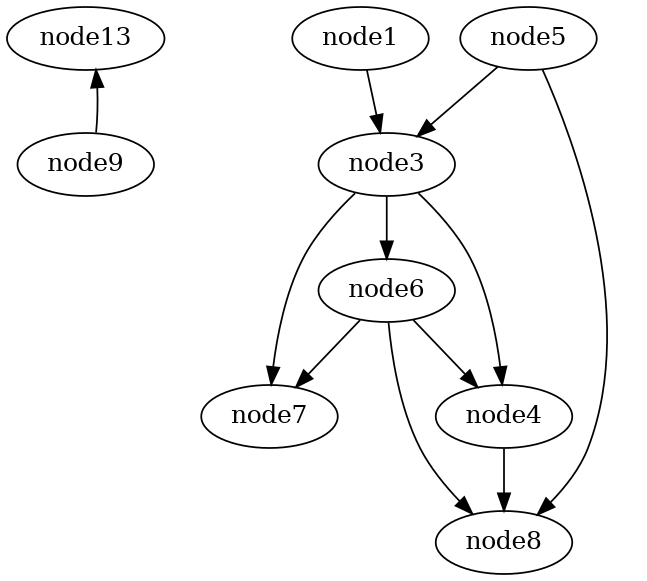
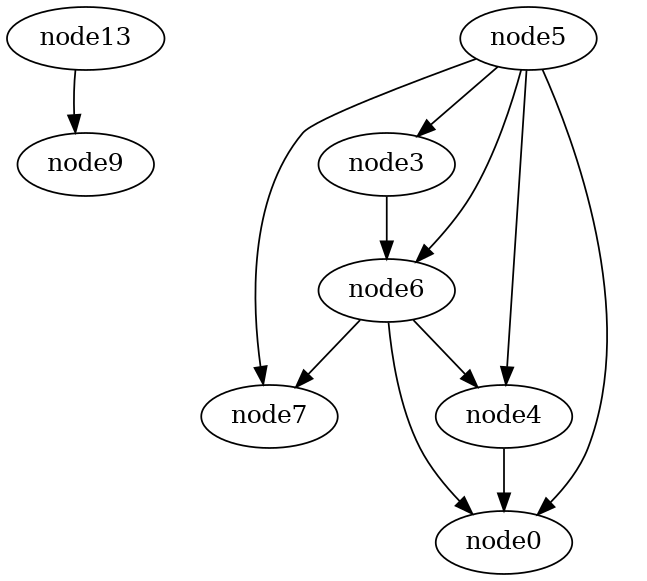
(360, 38) -> none
(97, 110) -> (74, 92)
none -> (487, 166)
(297, 272) -> (287, 156)
(477, 272) -> (517, 219)
(504, 542) -> (504, 542)
